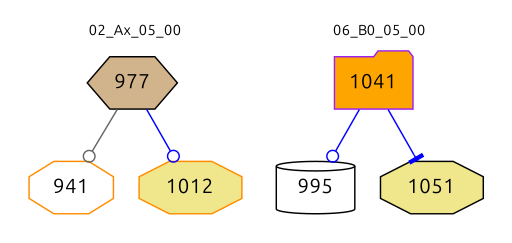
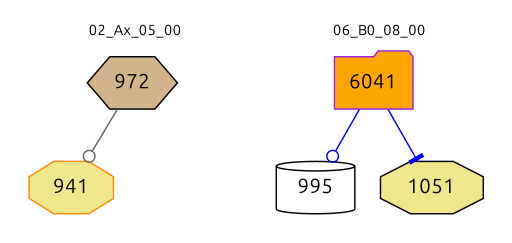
(380, 31) -> (380, 31)
(132, 83) -> (132, 83)
(374, 83) -> (374, 83)
(71, 188) -> (71, 188)
(190, 188) -> none
